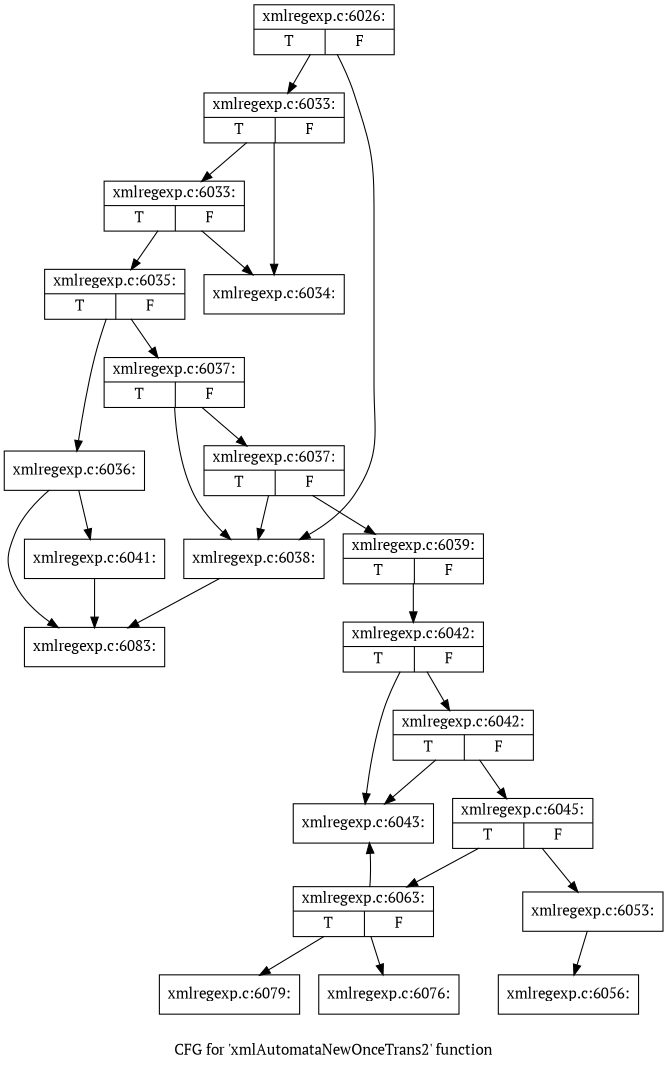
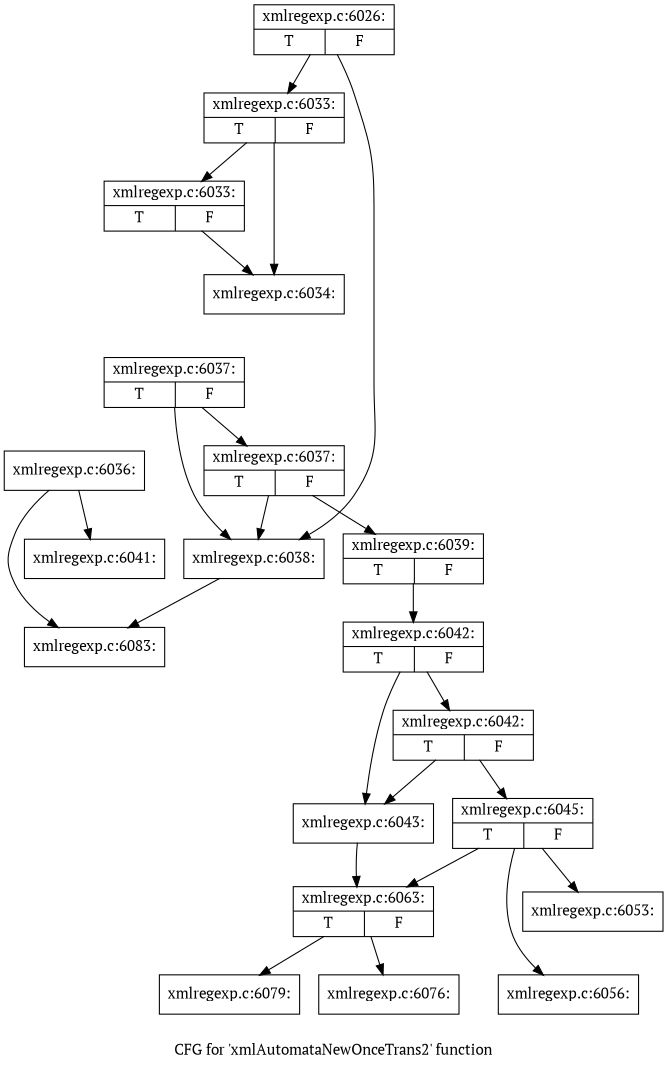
(115, 294) -> none
(95, 598) -> none
(371, 870) -> (356, 860)
(582, 948) -> (507, 912)
